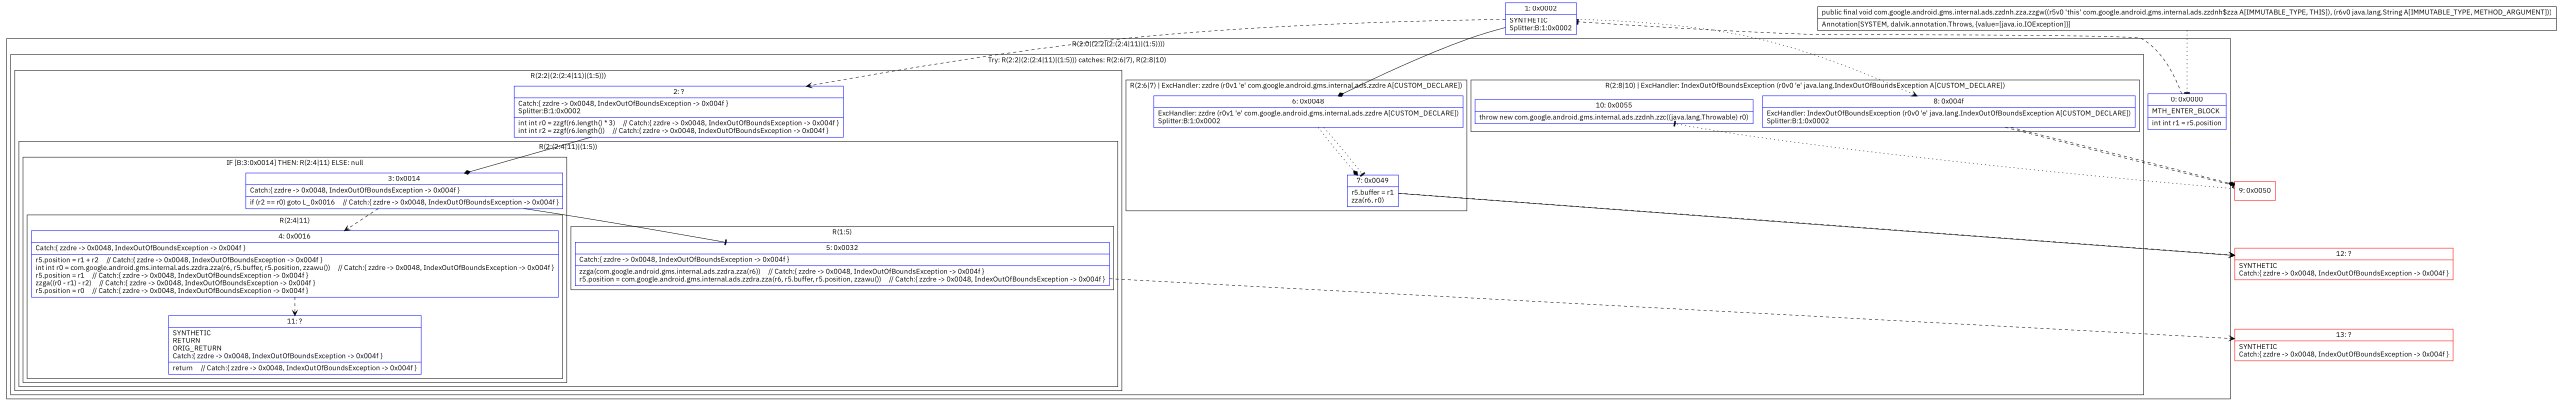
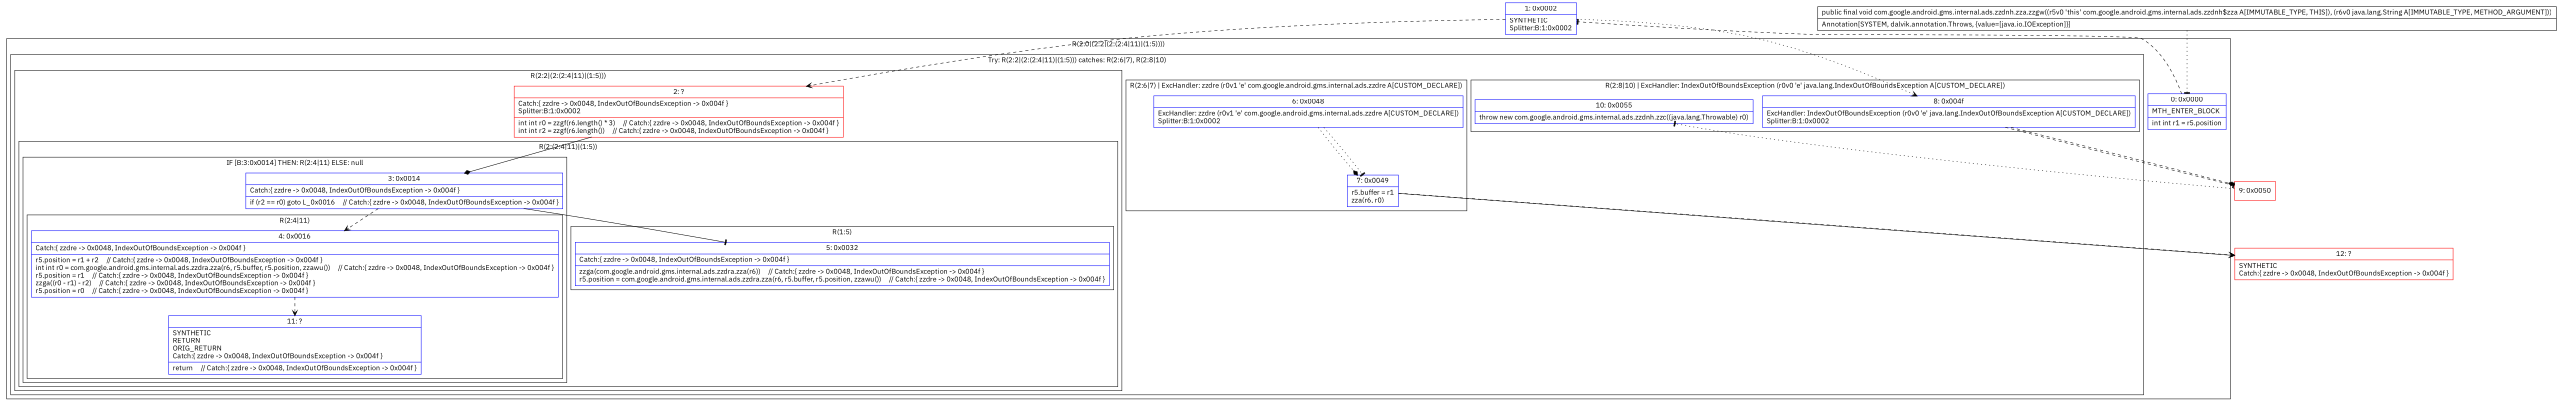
(1419, 58) -> none
(679, 112) -> (679, 112)
(2344, 345) -> none
